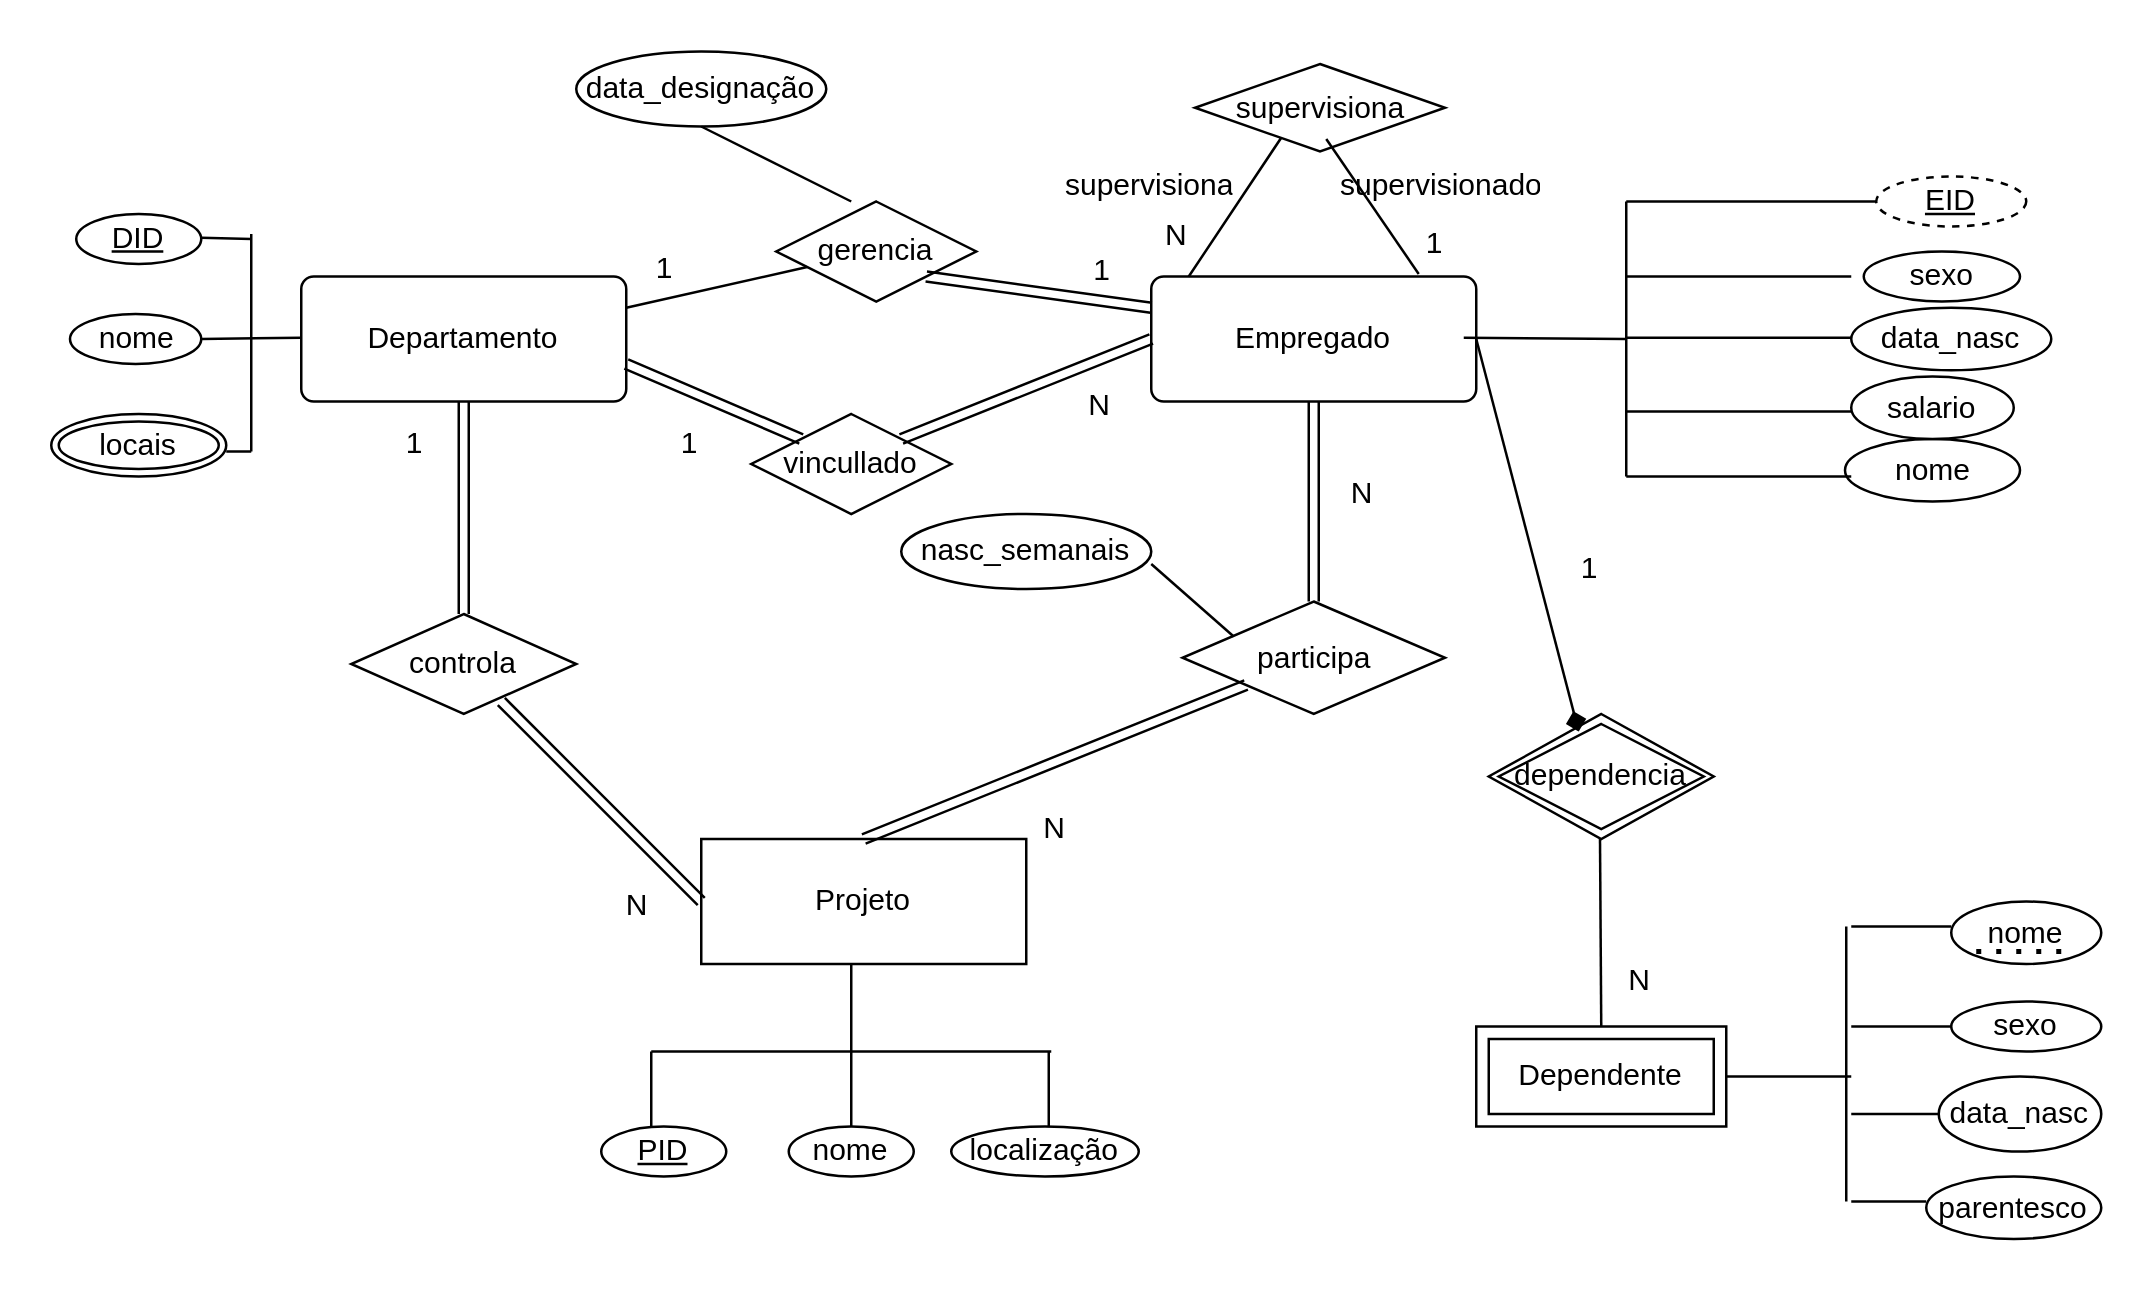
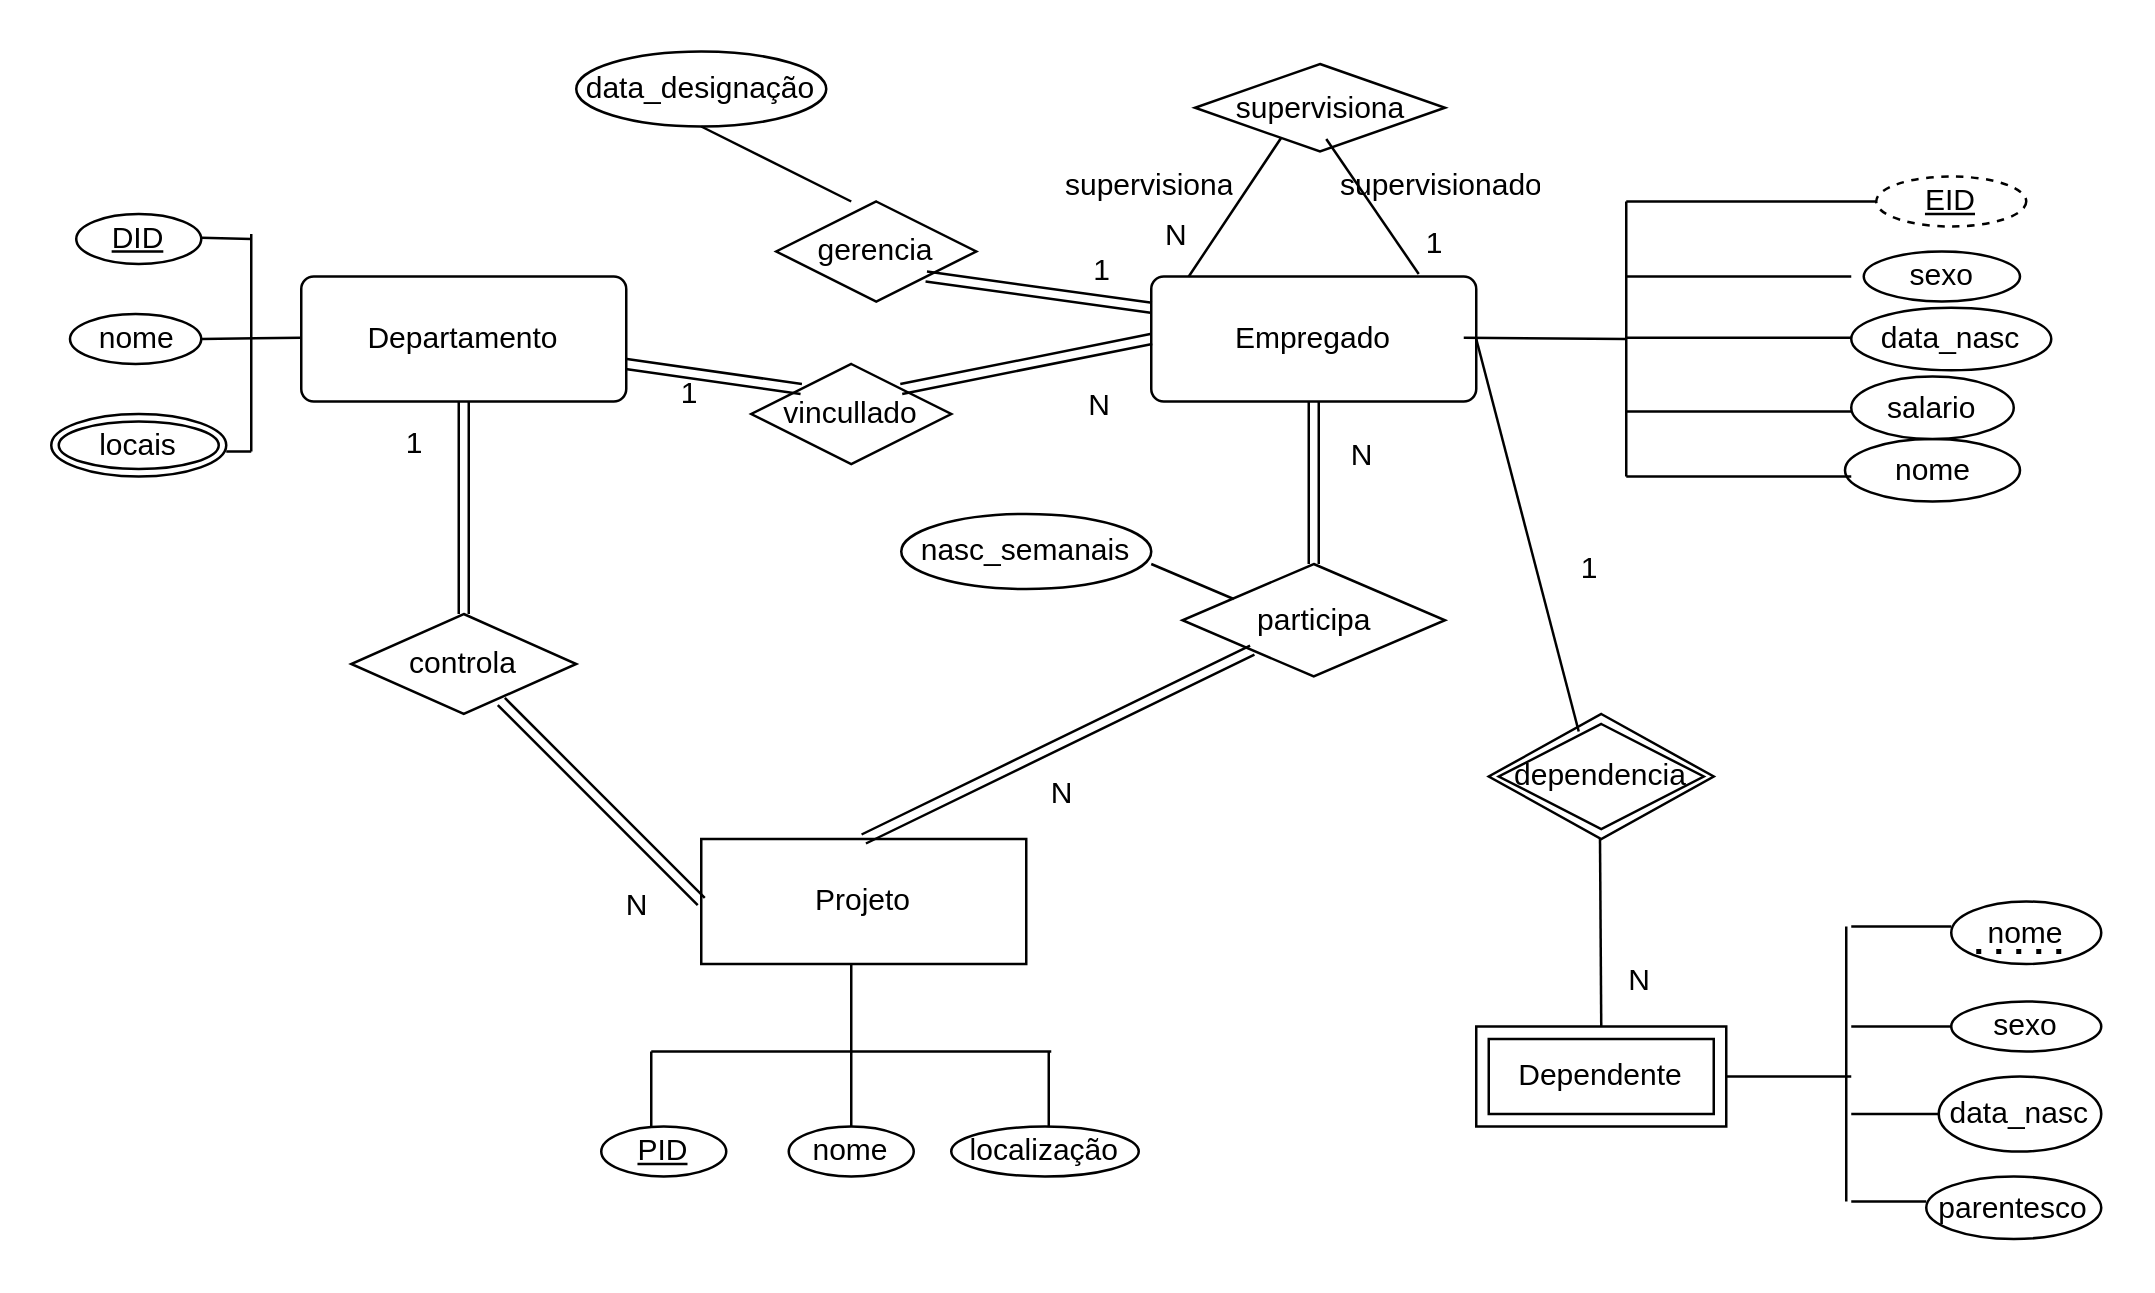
(716, 287) -> none
(851, 464) -> (851, 414)
(1314, 658) -> (1314, 620)
(1574, 712) -> (1576, 721)
